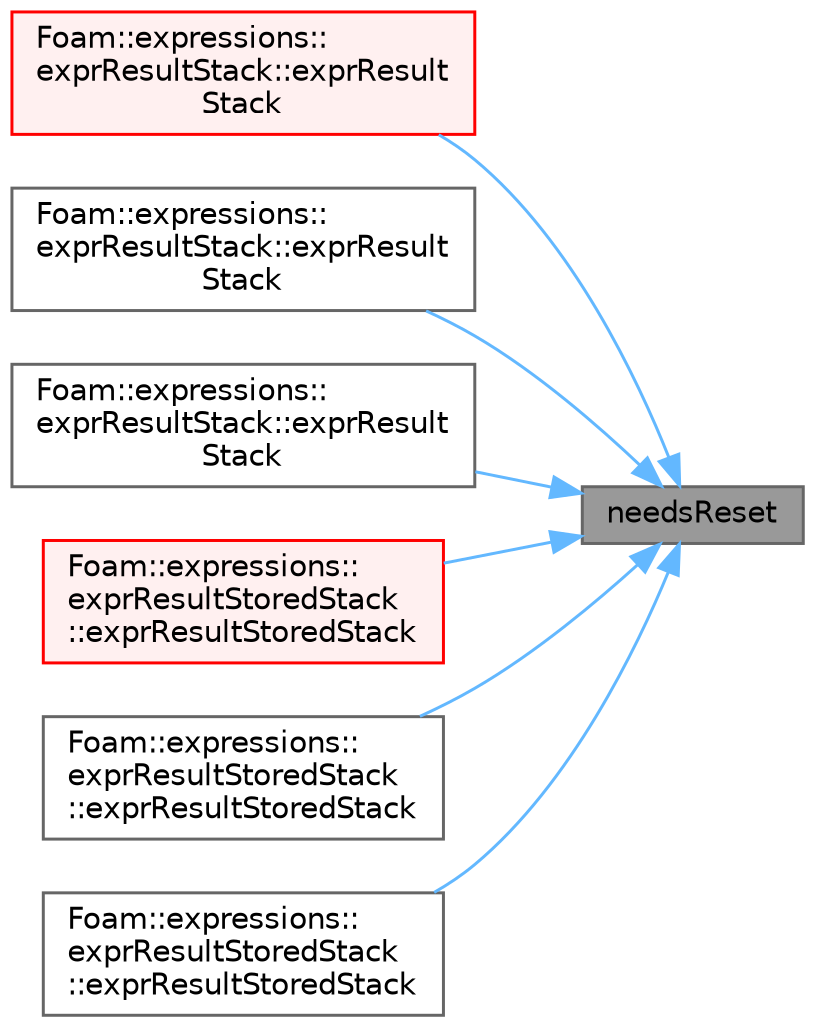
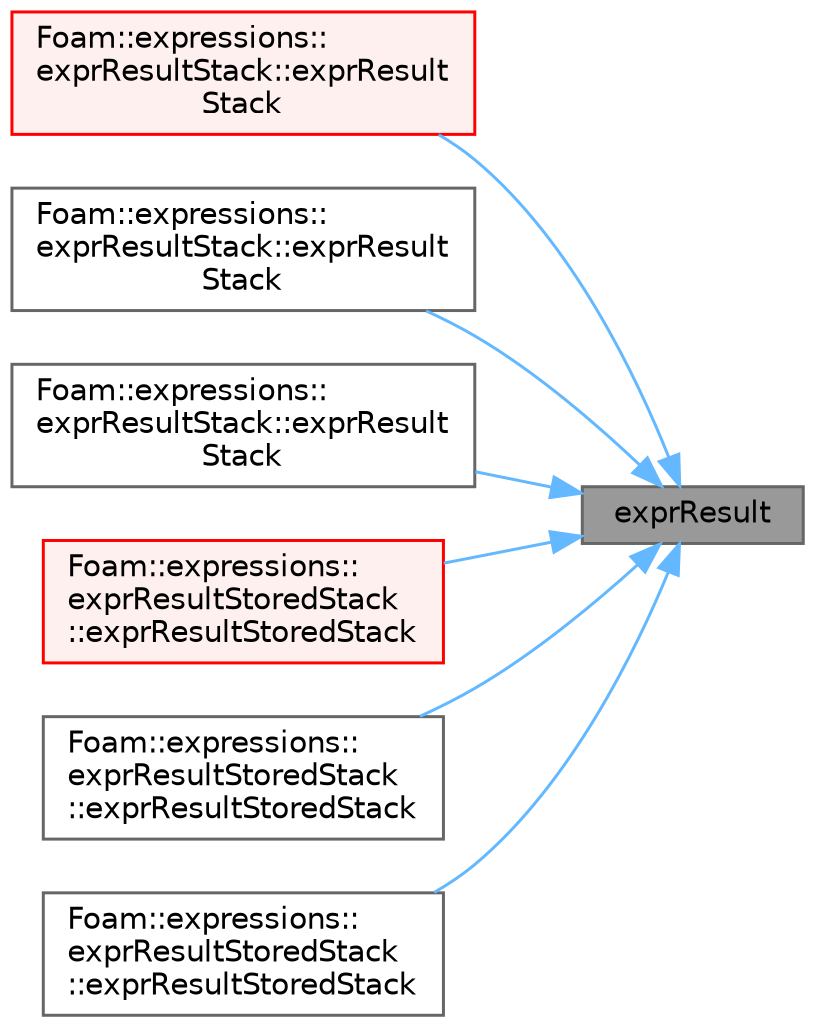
(693, 515) -> (693, 515)
